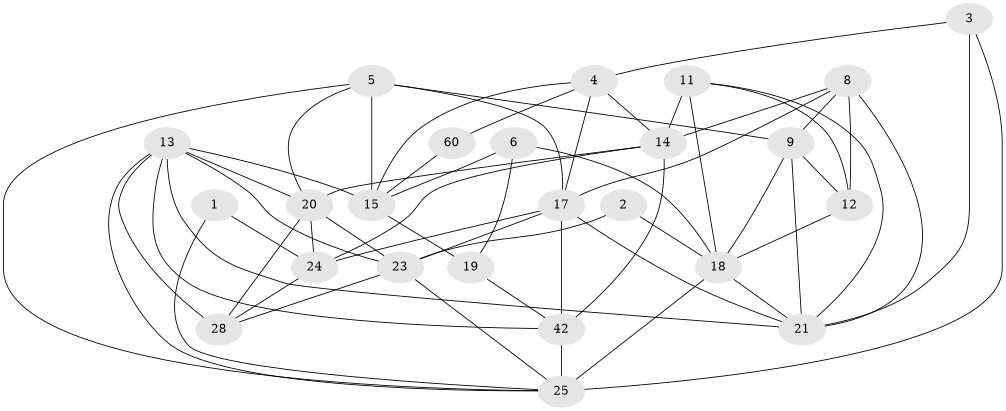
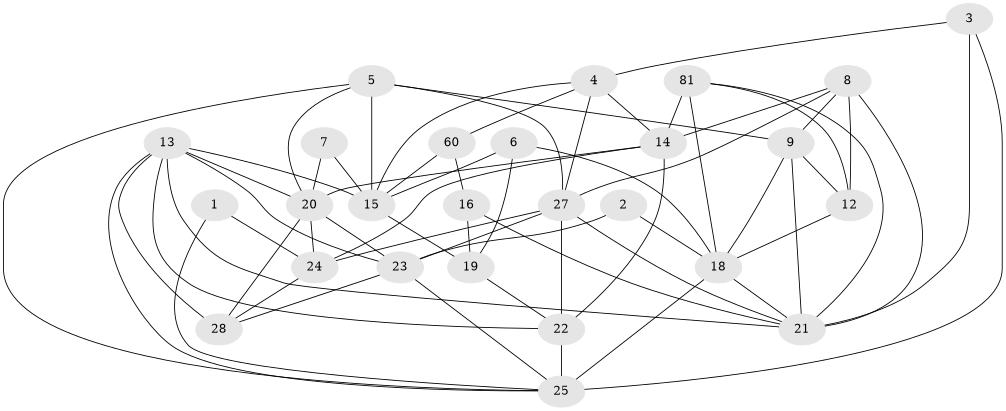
(687, 81) -> (687, 81)
none -> (324, 143)
none -> (467, 205)
(561, 205) -> (561, 205)
(561, 329) -> (561, 329)
